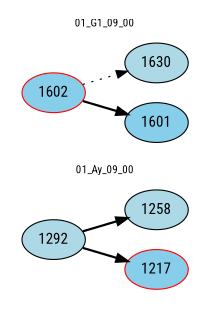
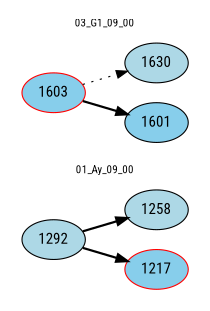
(105, 24) -> (105, 24)
(54, 93) -> (54, 93)
